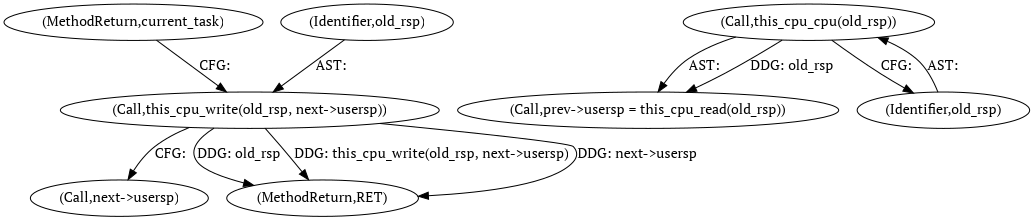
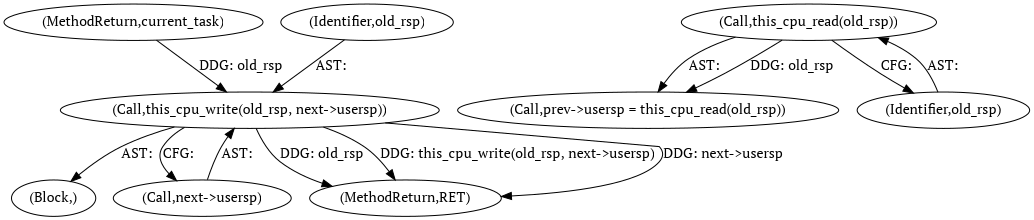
(809, 22) -> (809, 22)
(217, 66) -> (241, 66)
none -> (216, 157)
none -> (54, 198)
